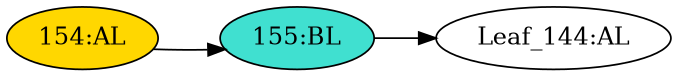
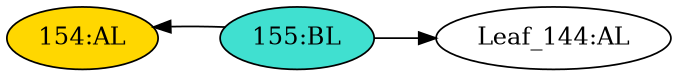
(180, 50) -> (198, 26)
